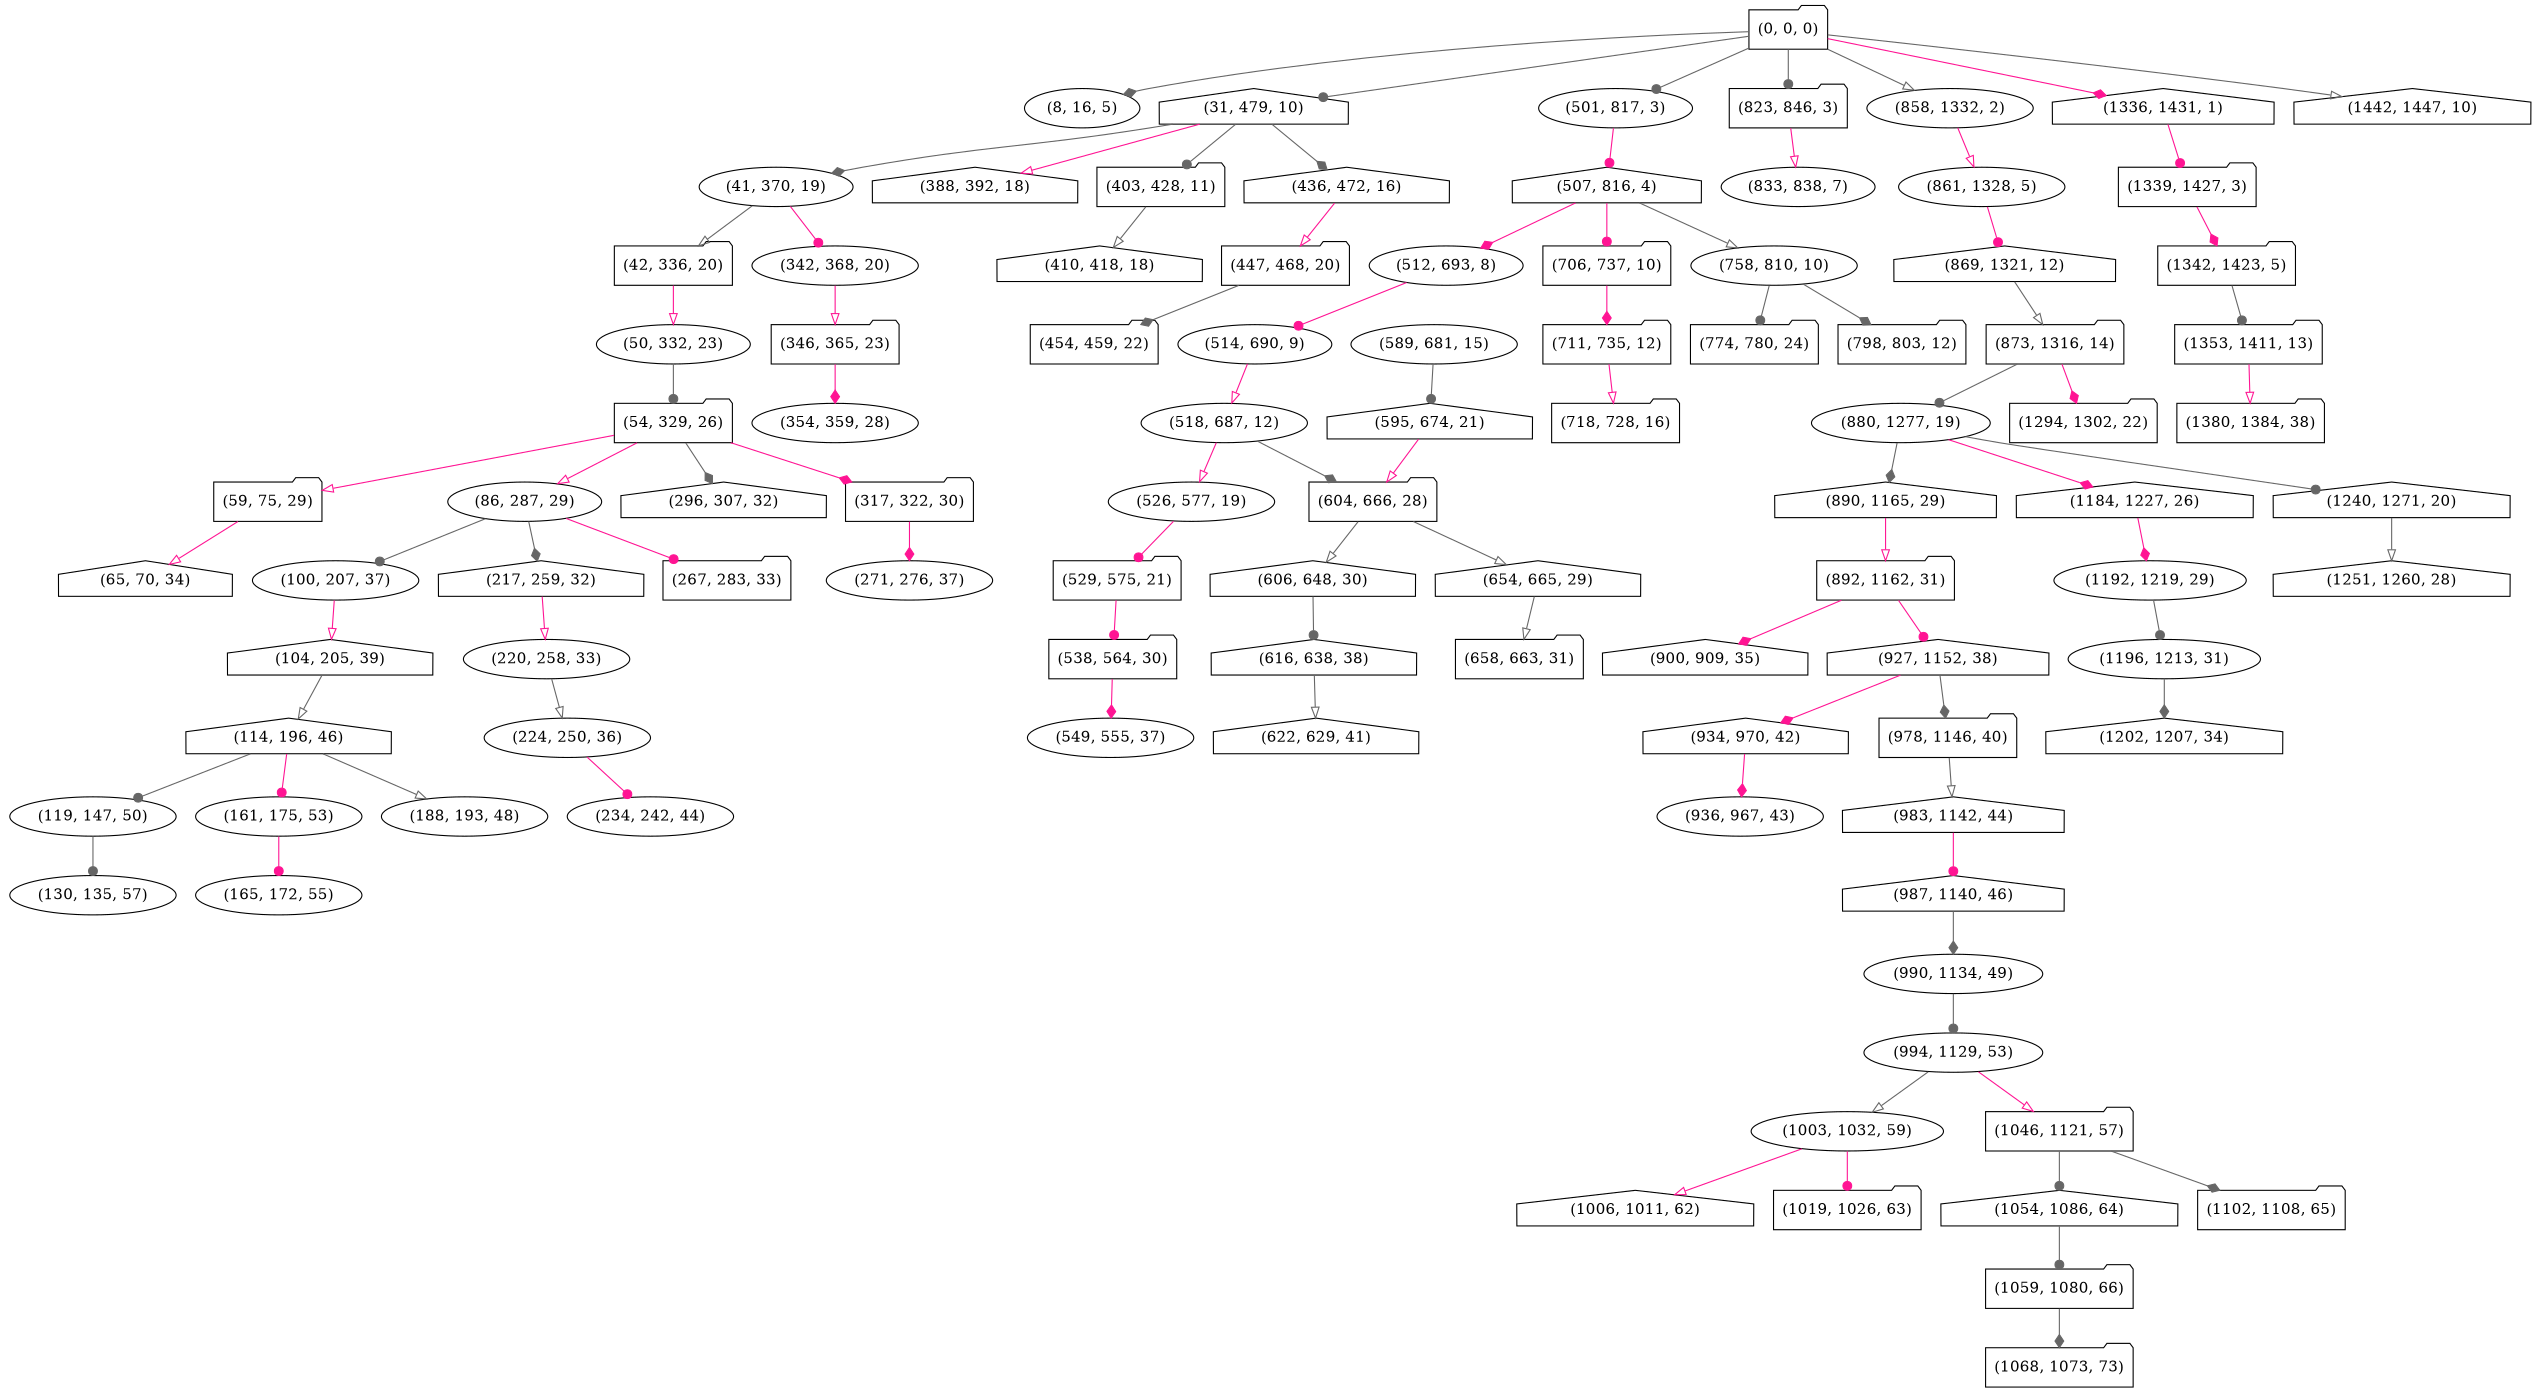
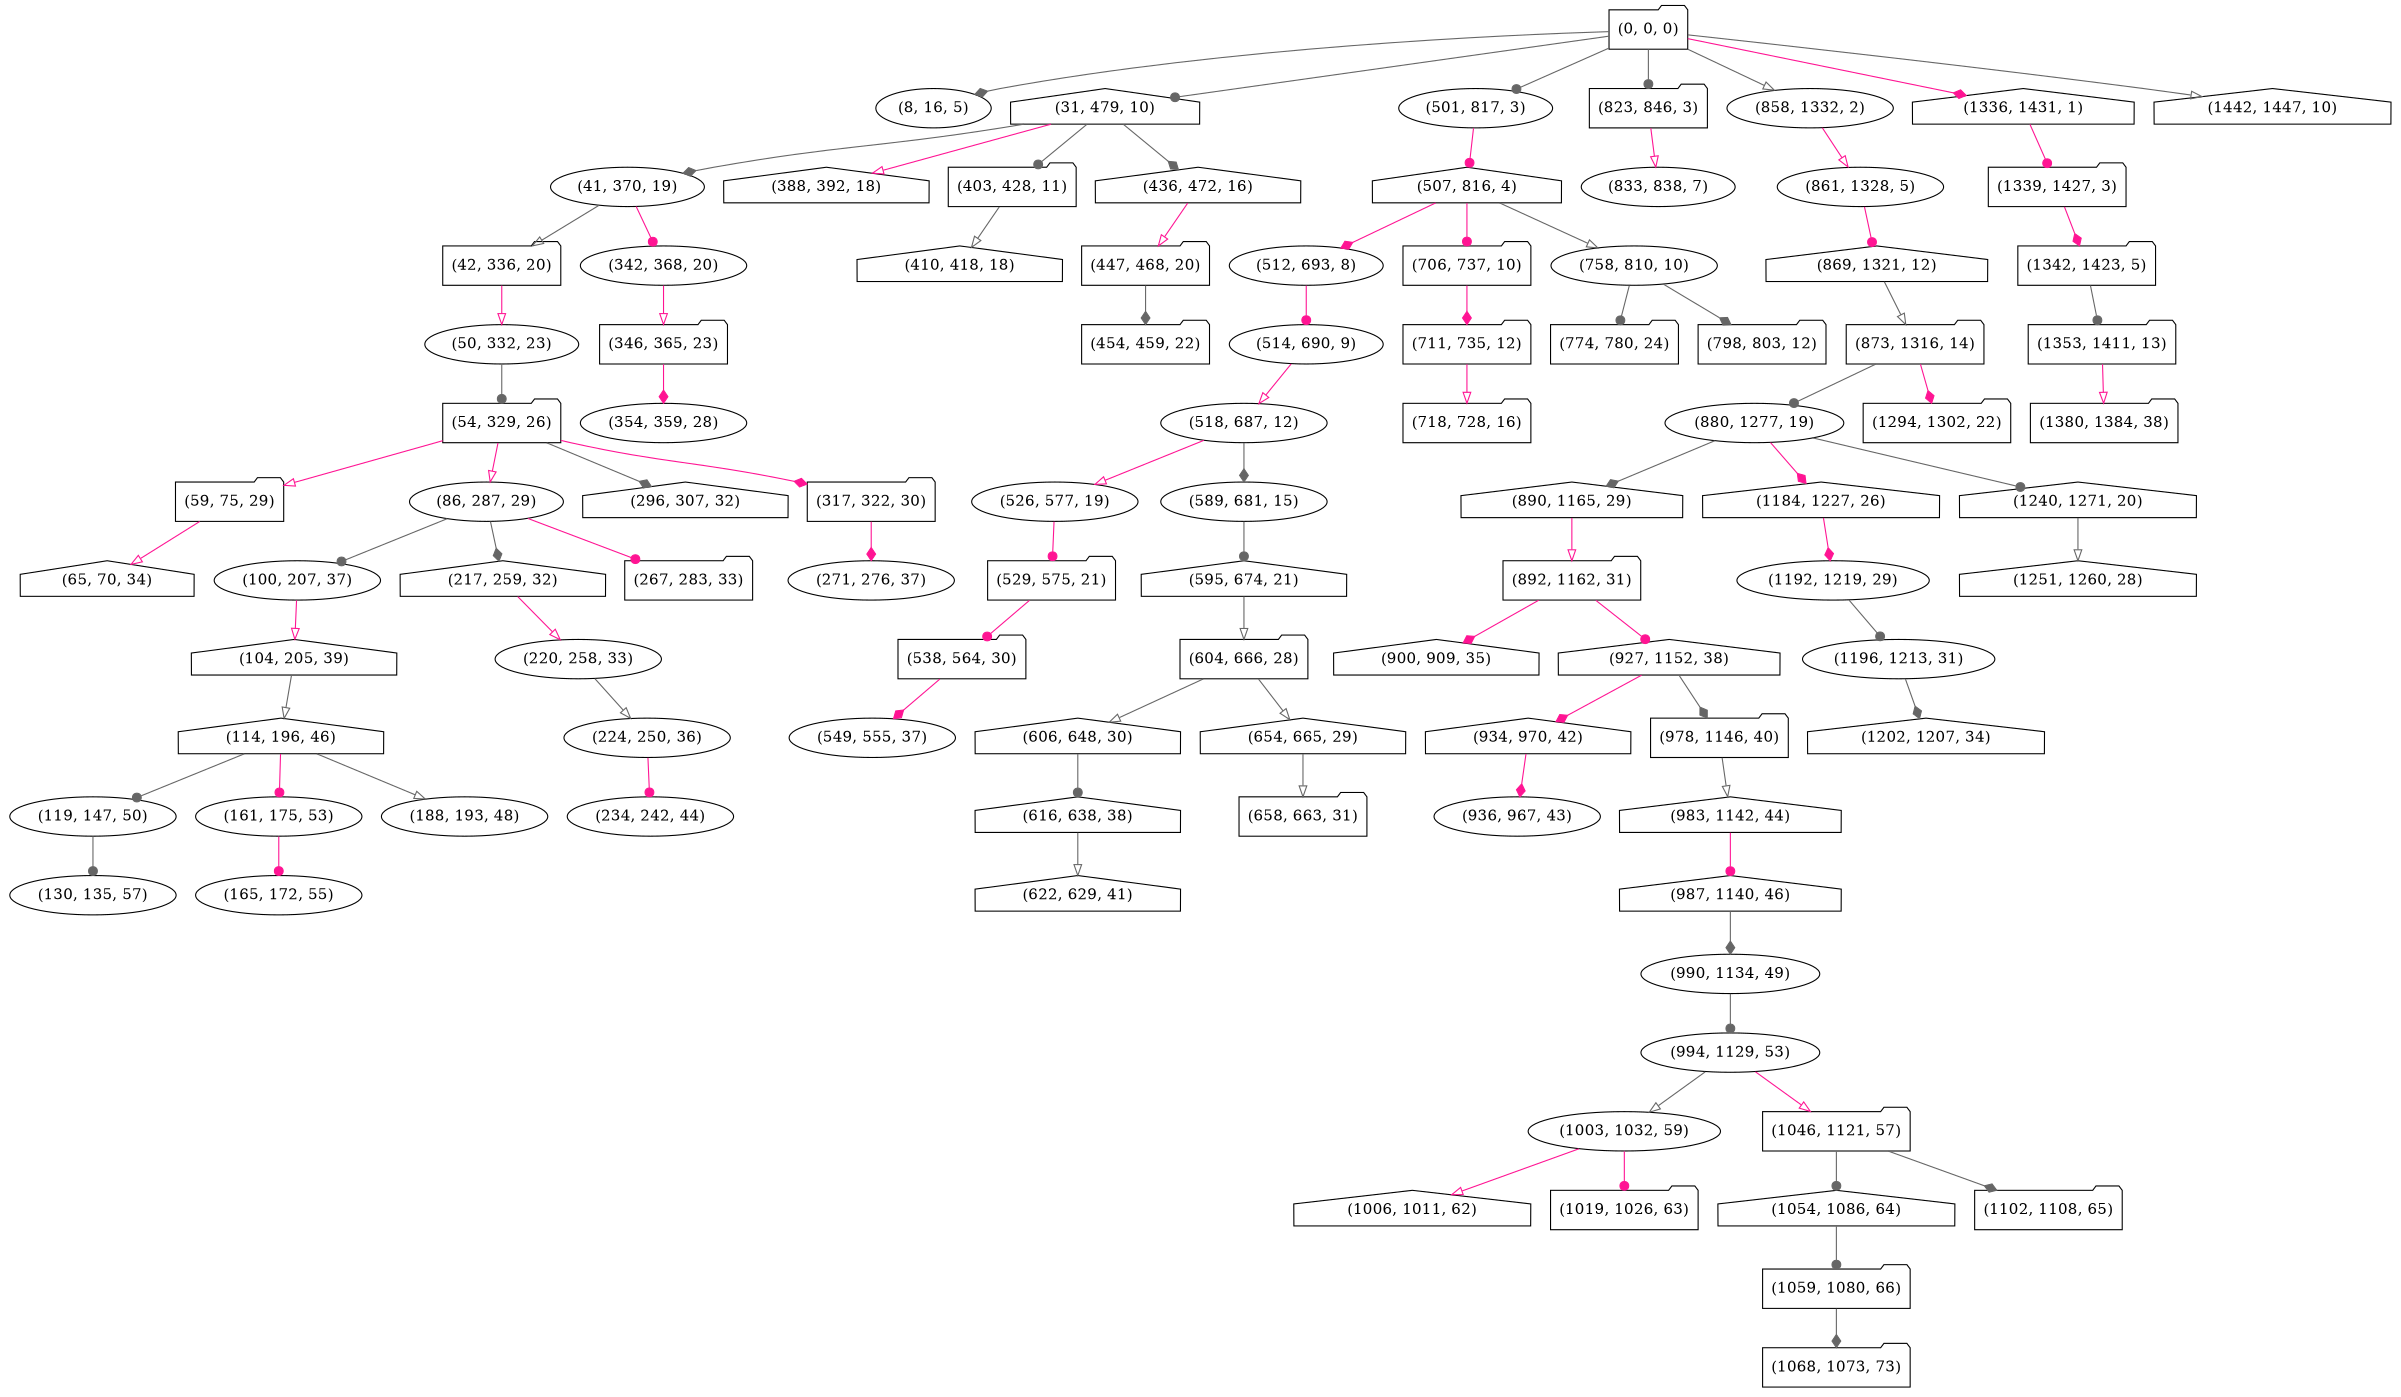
(1406, 456) -> (1244, 612)
(1291, 458) -> (1244, 456)
